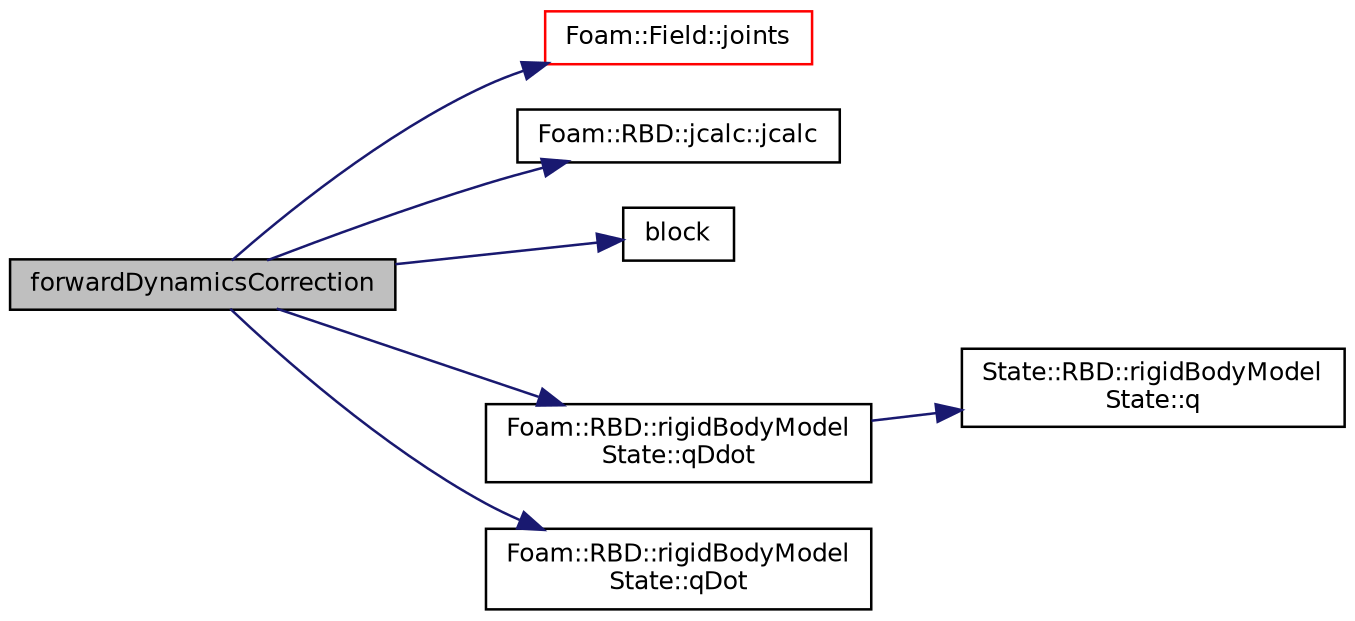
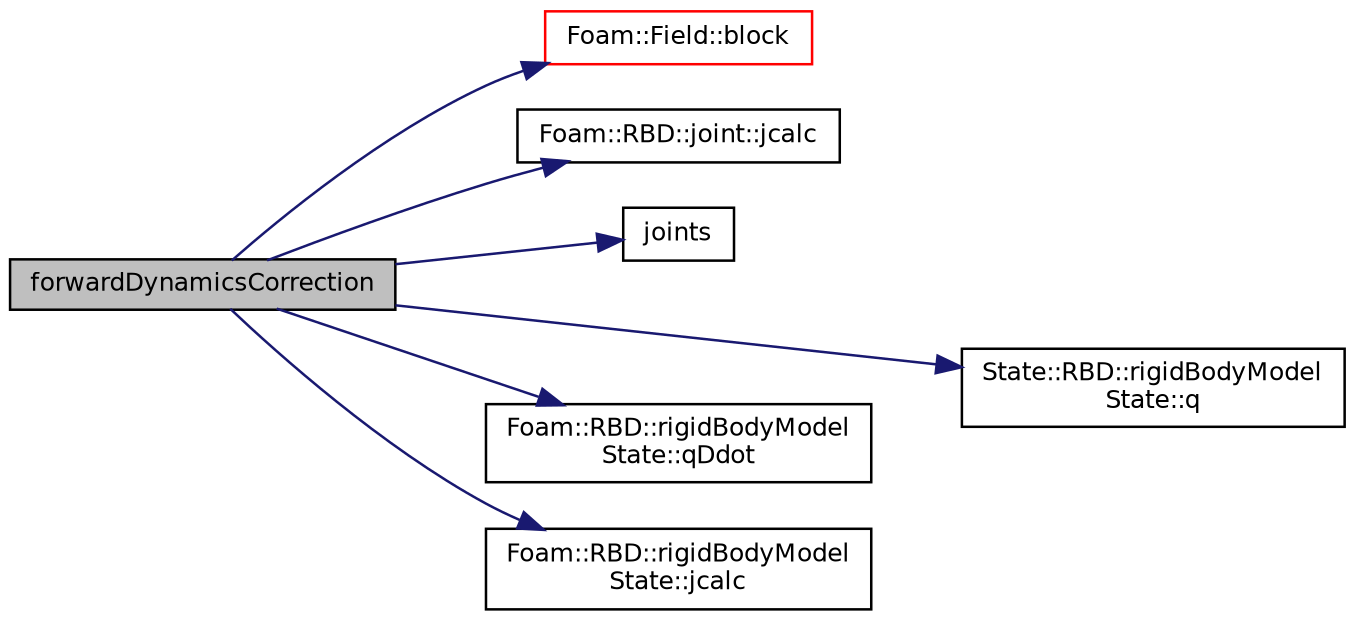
(679, 38) -> (679, 38)
(679, 136) -> (679, 136)
(679, 234) -> (679, 234)
(904, 417) -> (666, 335)
(679, 569) -> (679, 569)
